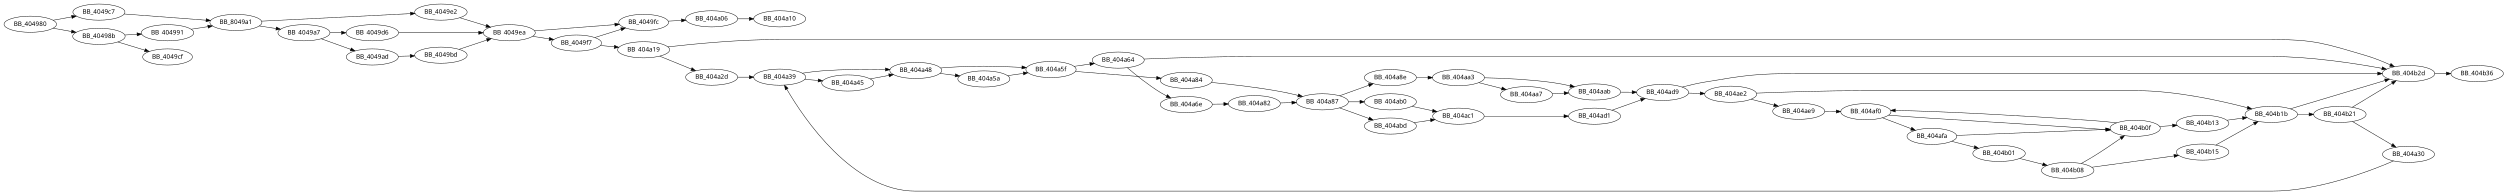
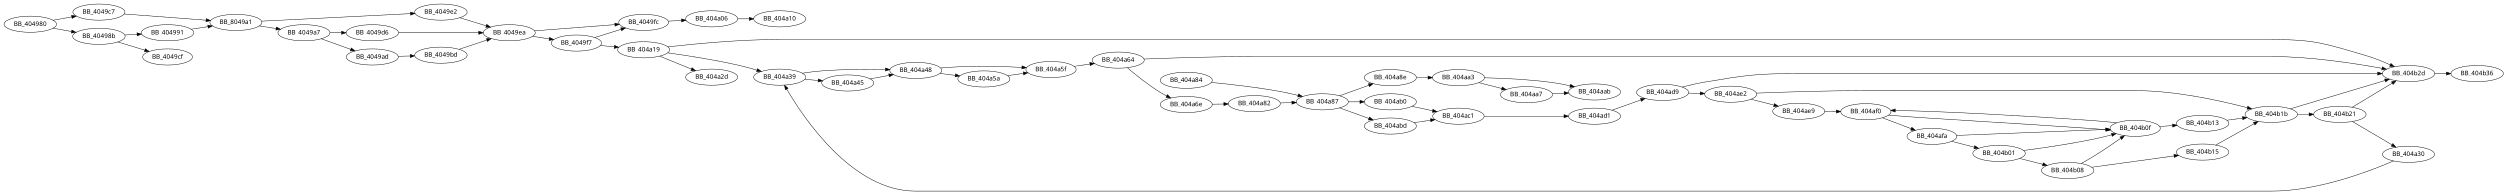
(1116, 75) -> none
(743, 77) -> (713, 60)
(1626, 92) -> none
none -> (2068, 144)
